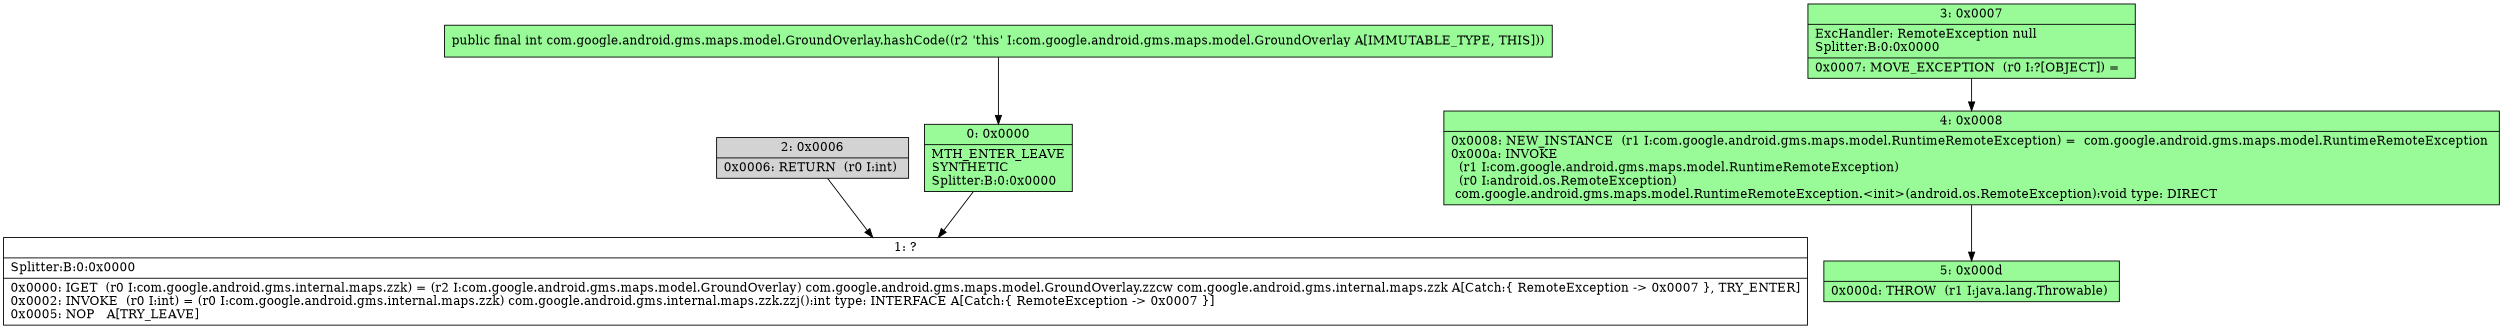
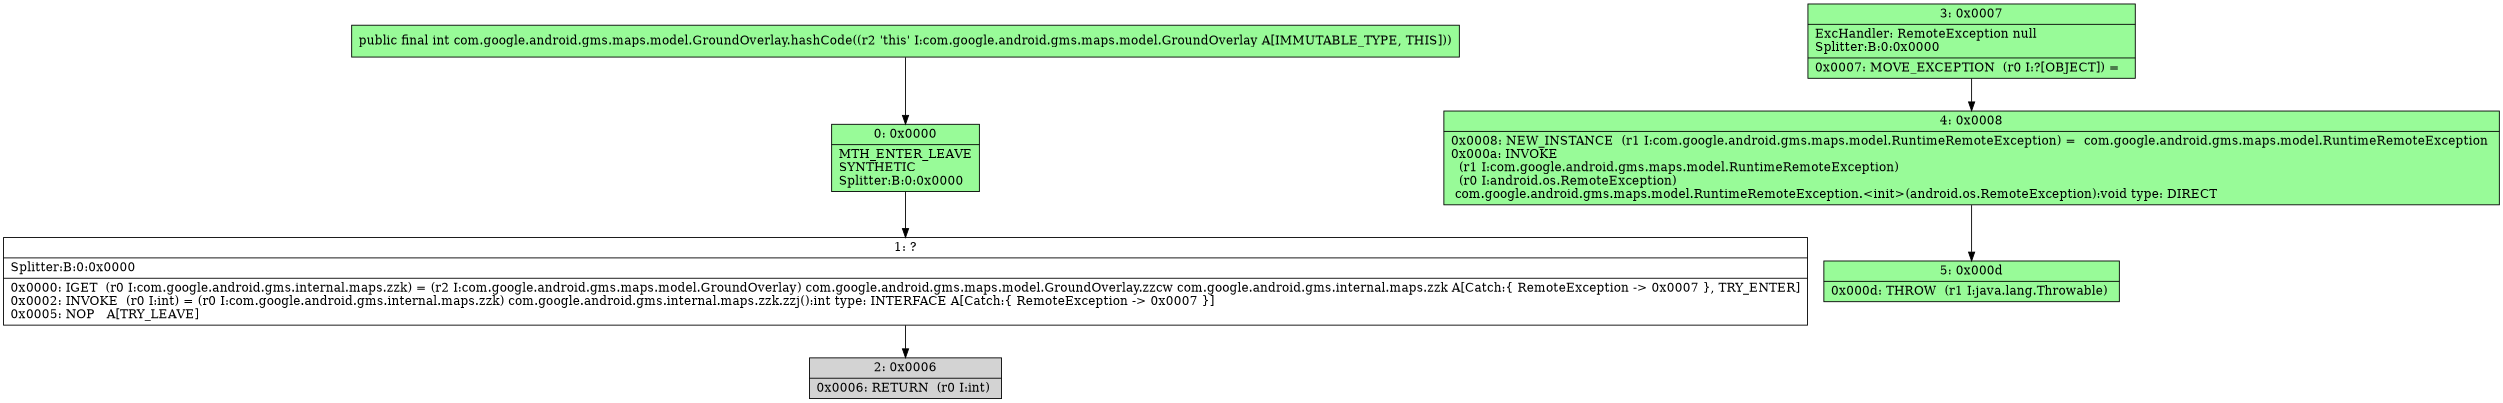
(847, 204) -> (906, 337)
